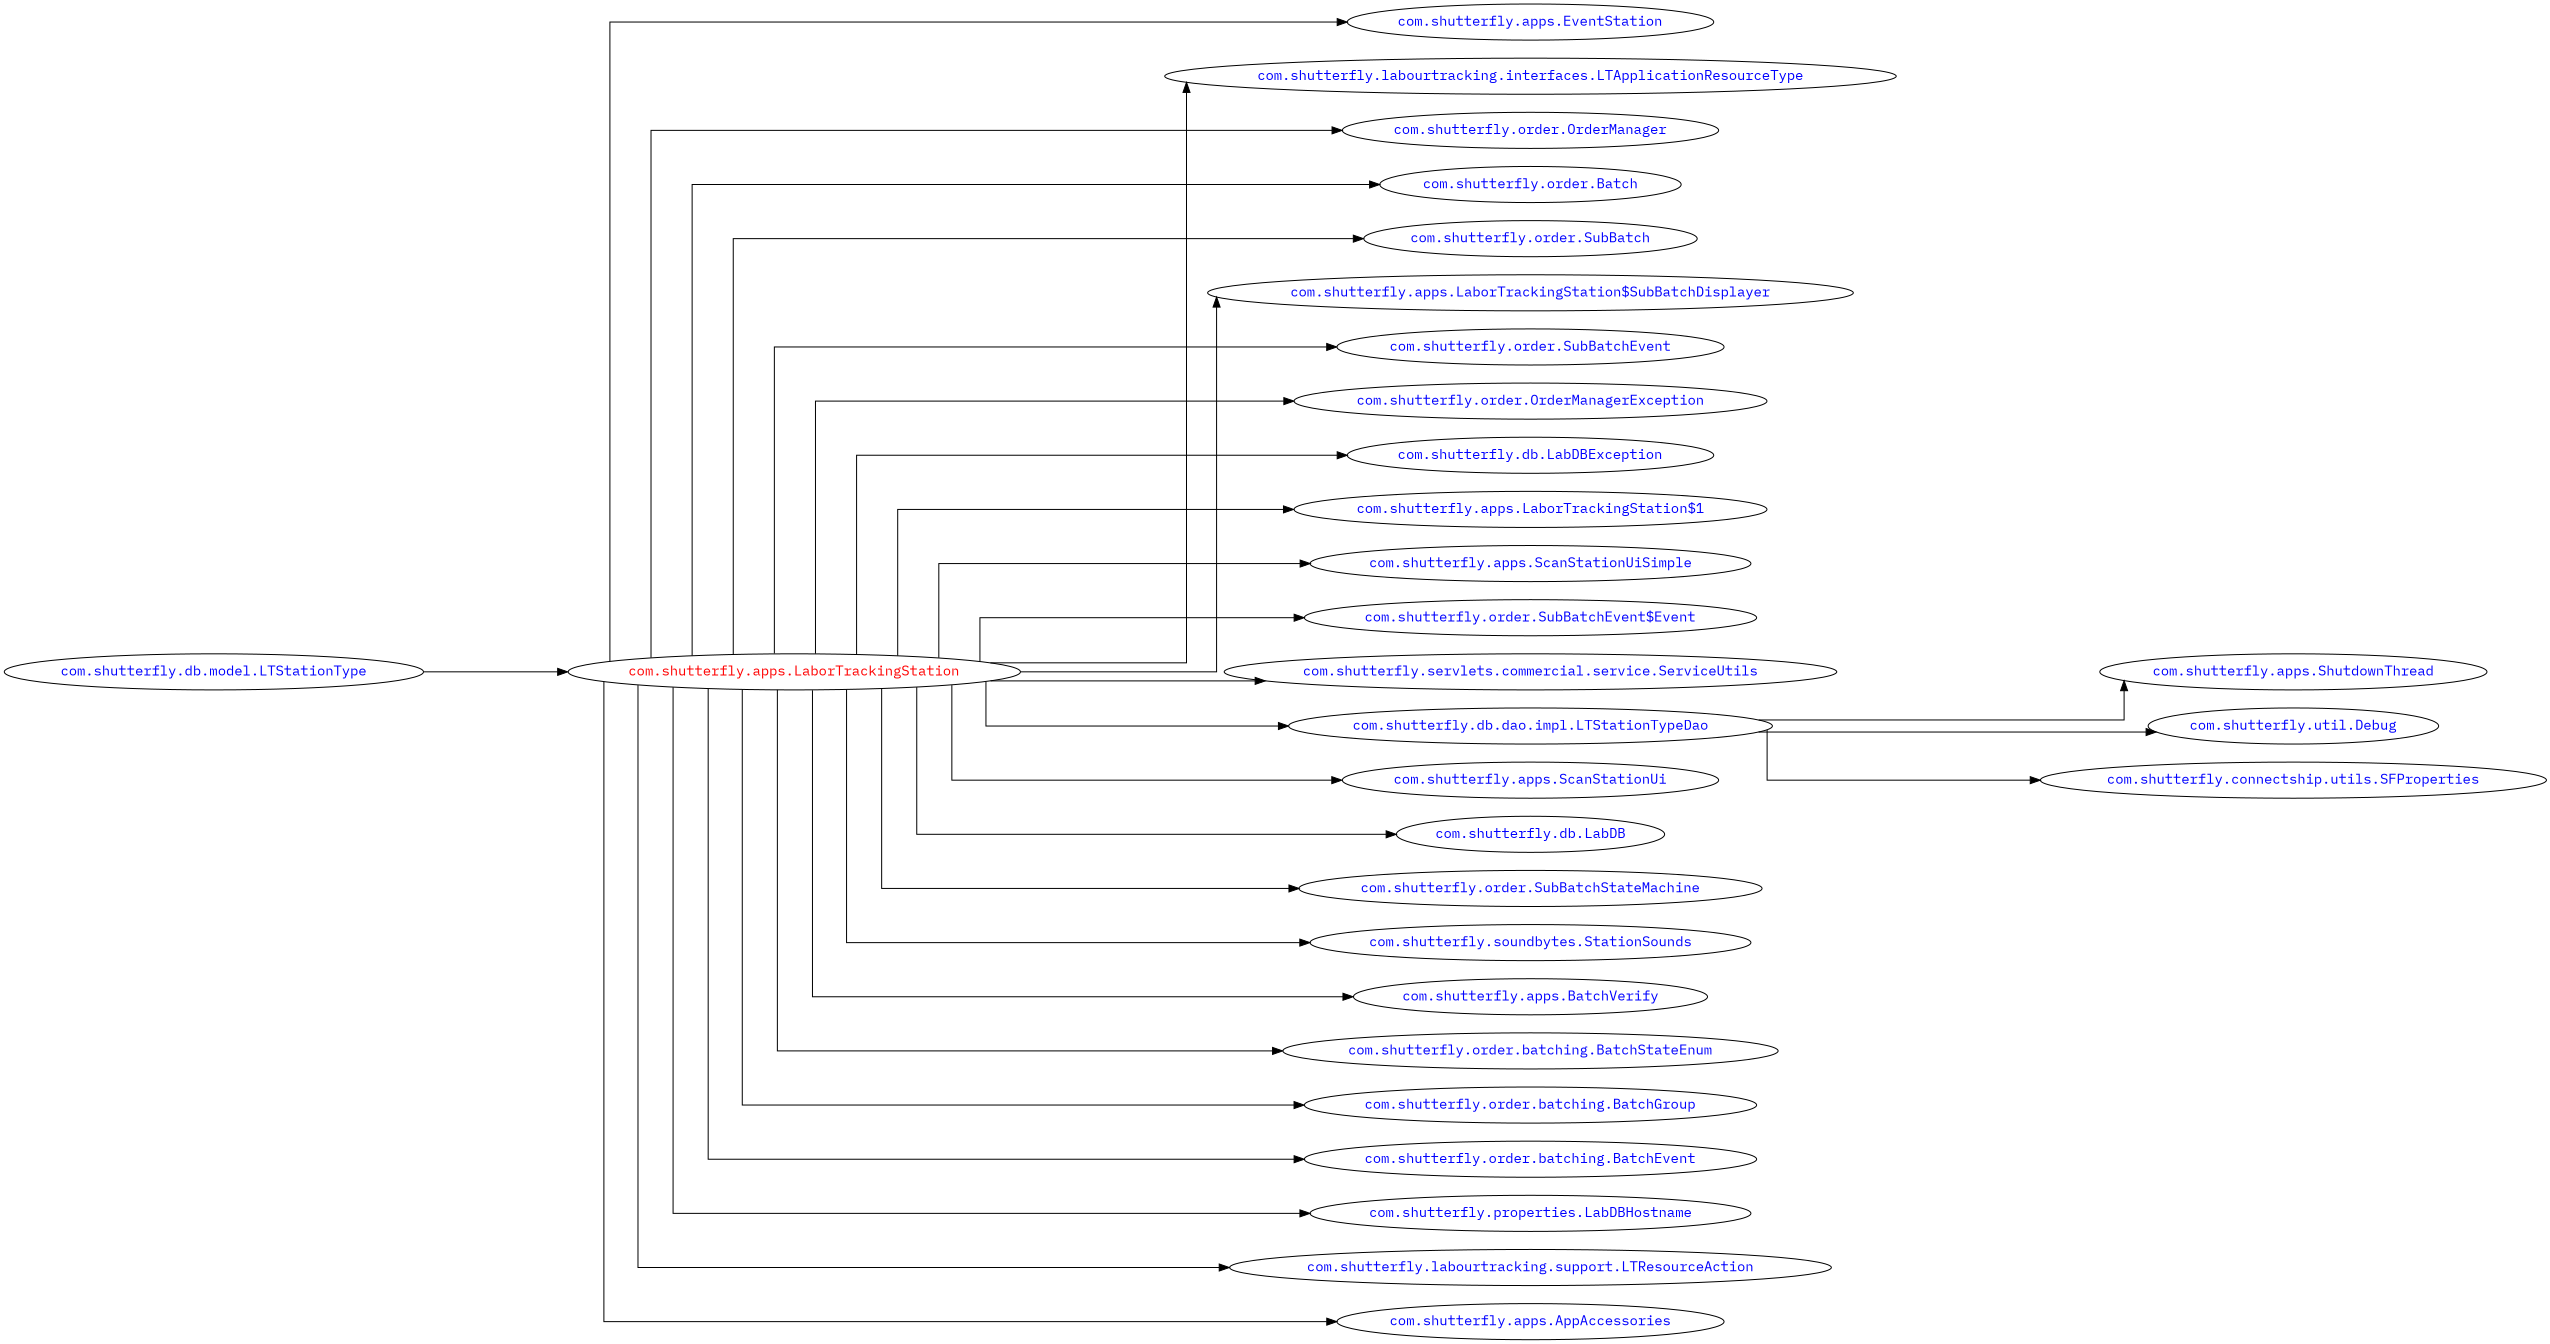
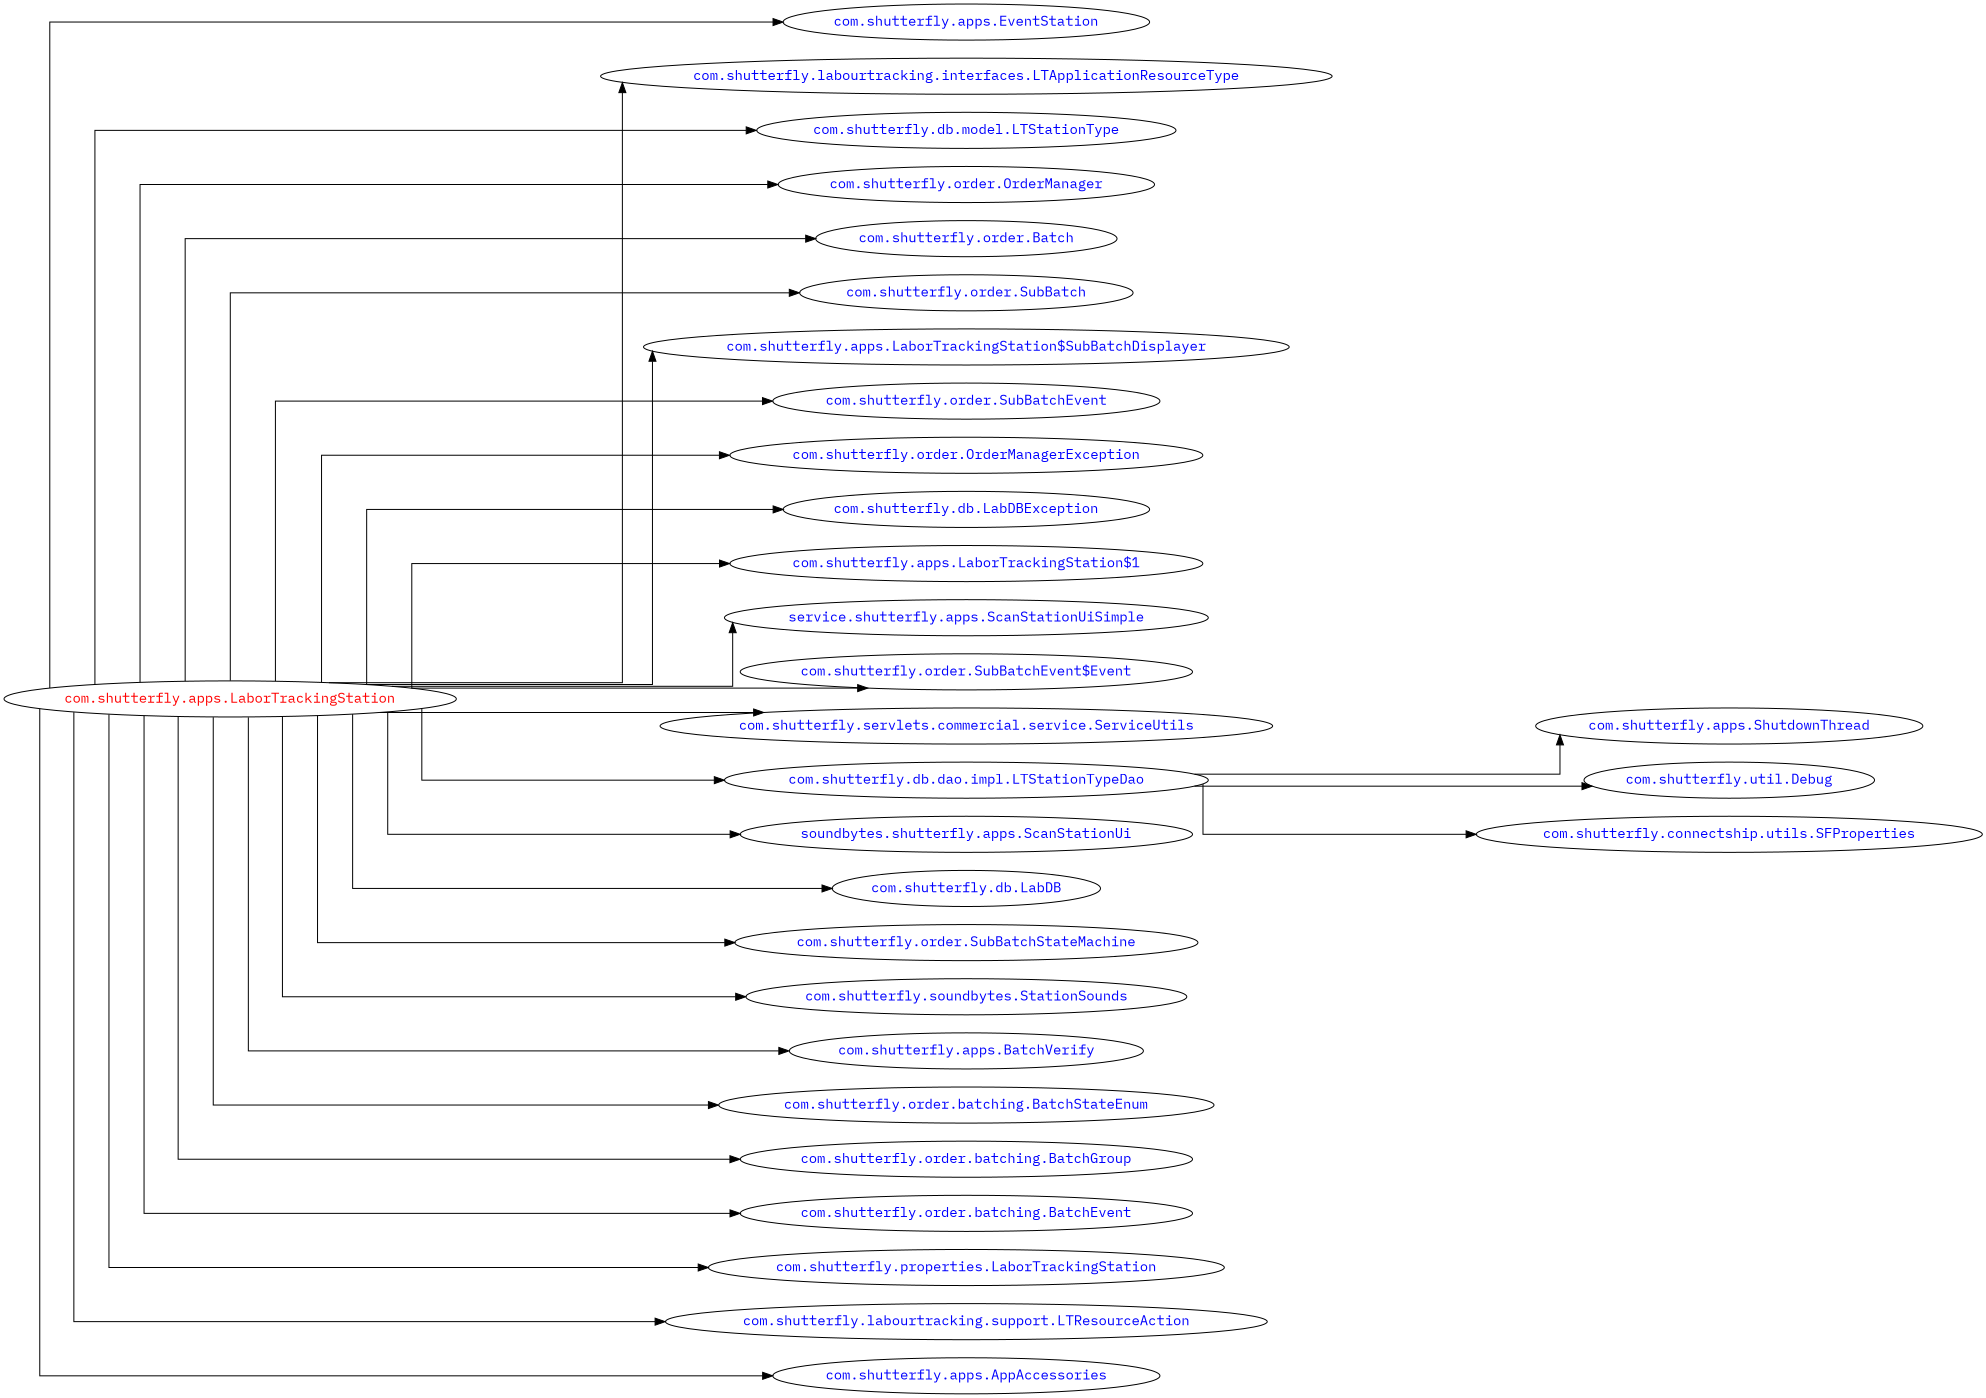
(1530, 564) -> (966, 618)
(491, 672) -> (144, 130)
(1530, 780) -> (966, 834)
(1530, 1213) -> (966, 1268)
